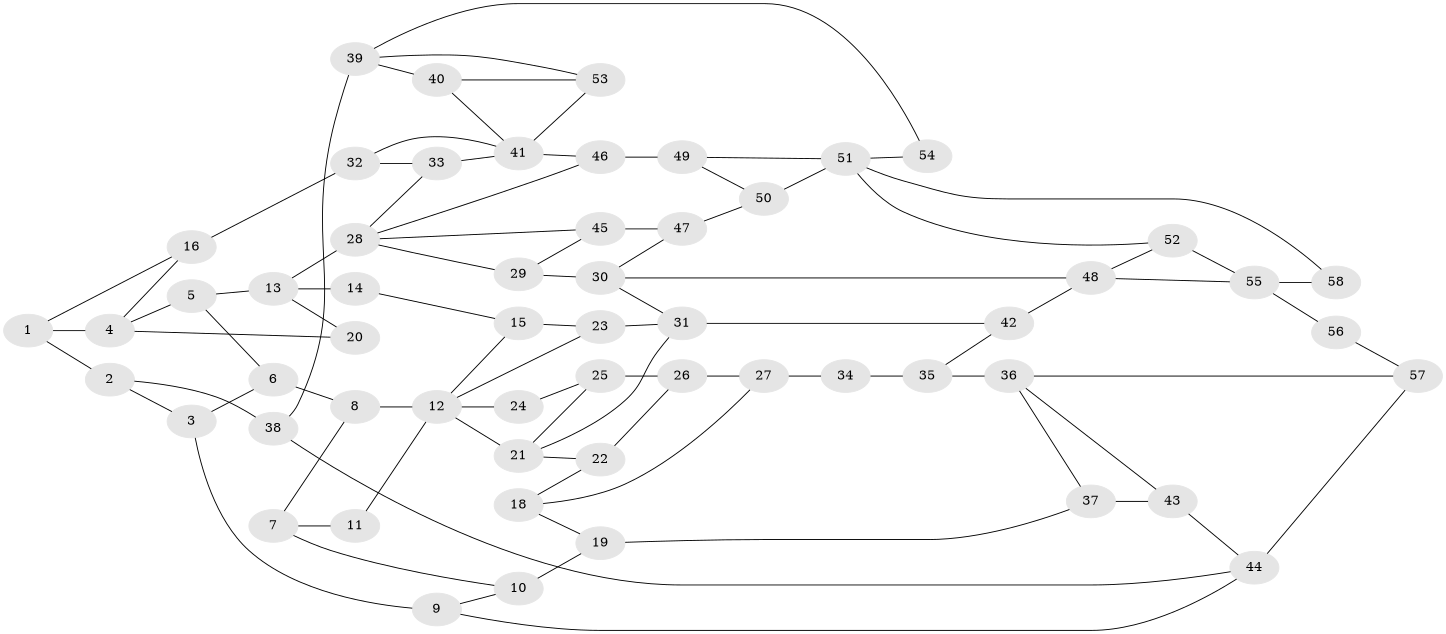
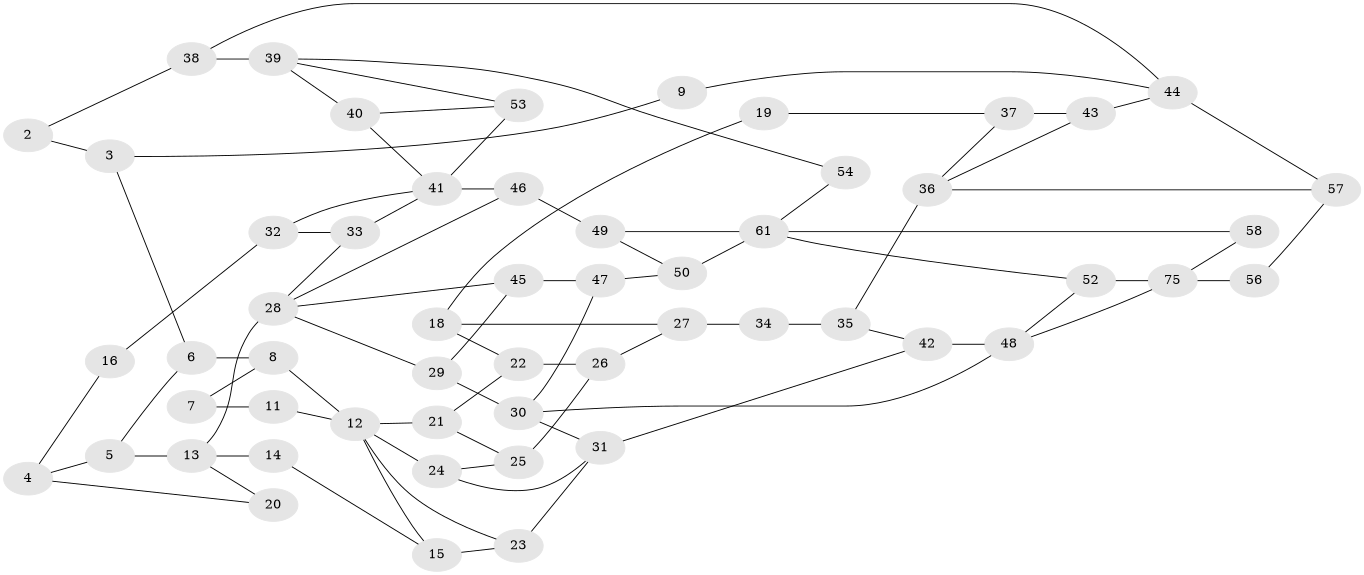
(846, 159) -> (764, 232)
(1254, 282) -> (1173, 281)
(28, 331) -> none
(617, 407) -> (525, 490)
(519, 589) -> none
